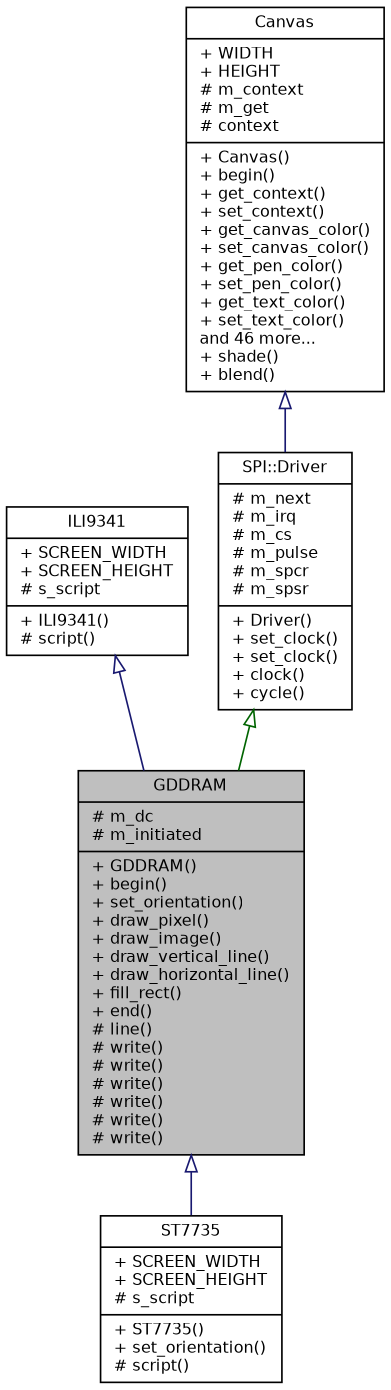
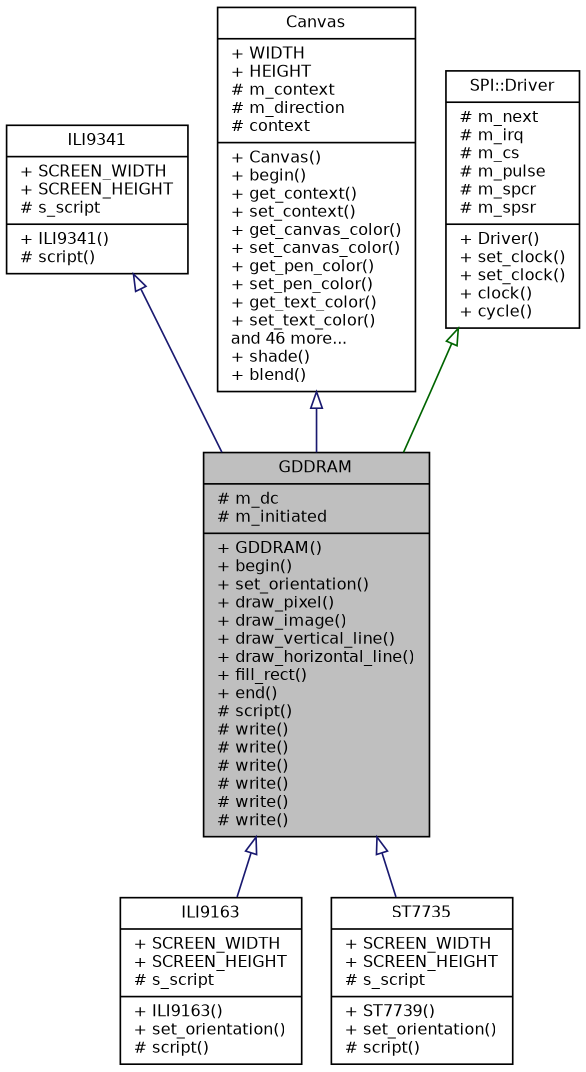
(235, 108) -> (289, 108)
(285, 430) -> (317, 430)
none -> (211, 981)
(122, 1030) -> (255, 711)
(159, 1330) -> (390, 1011)
